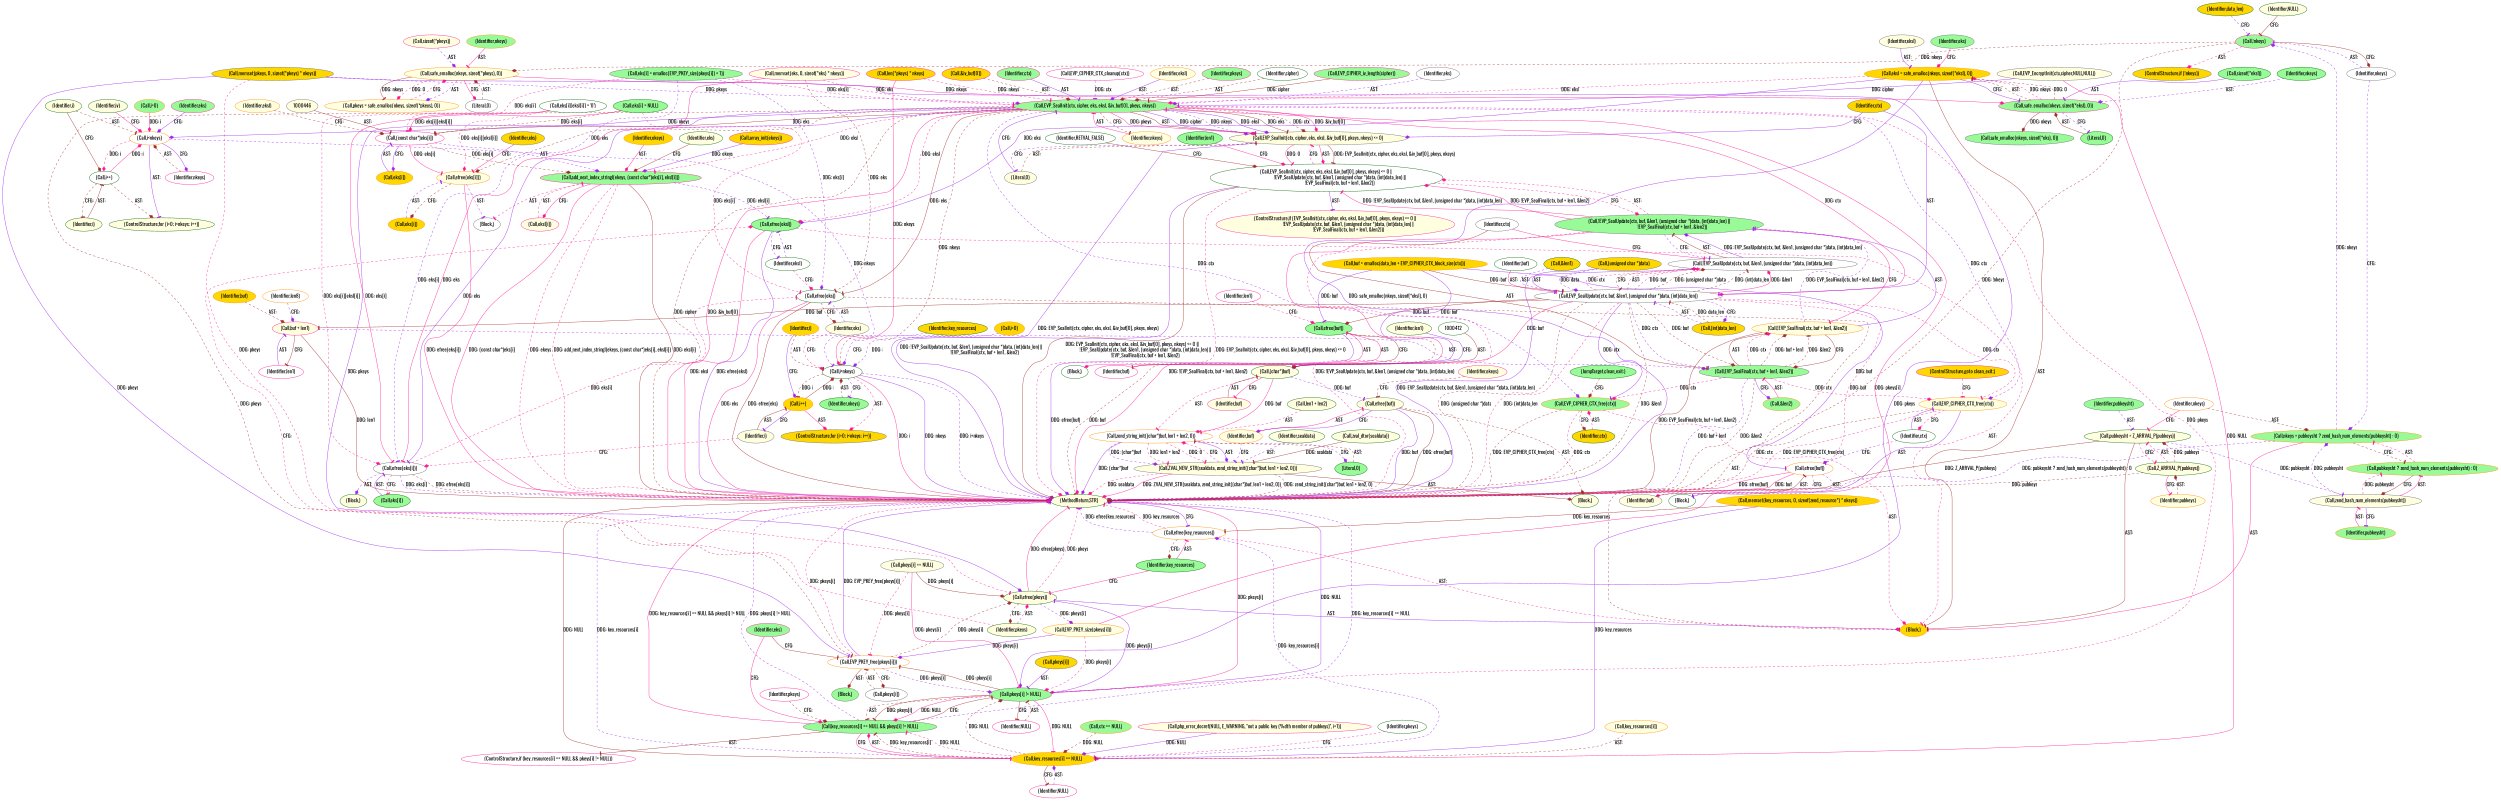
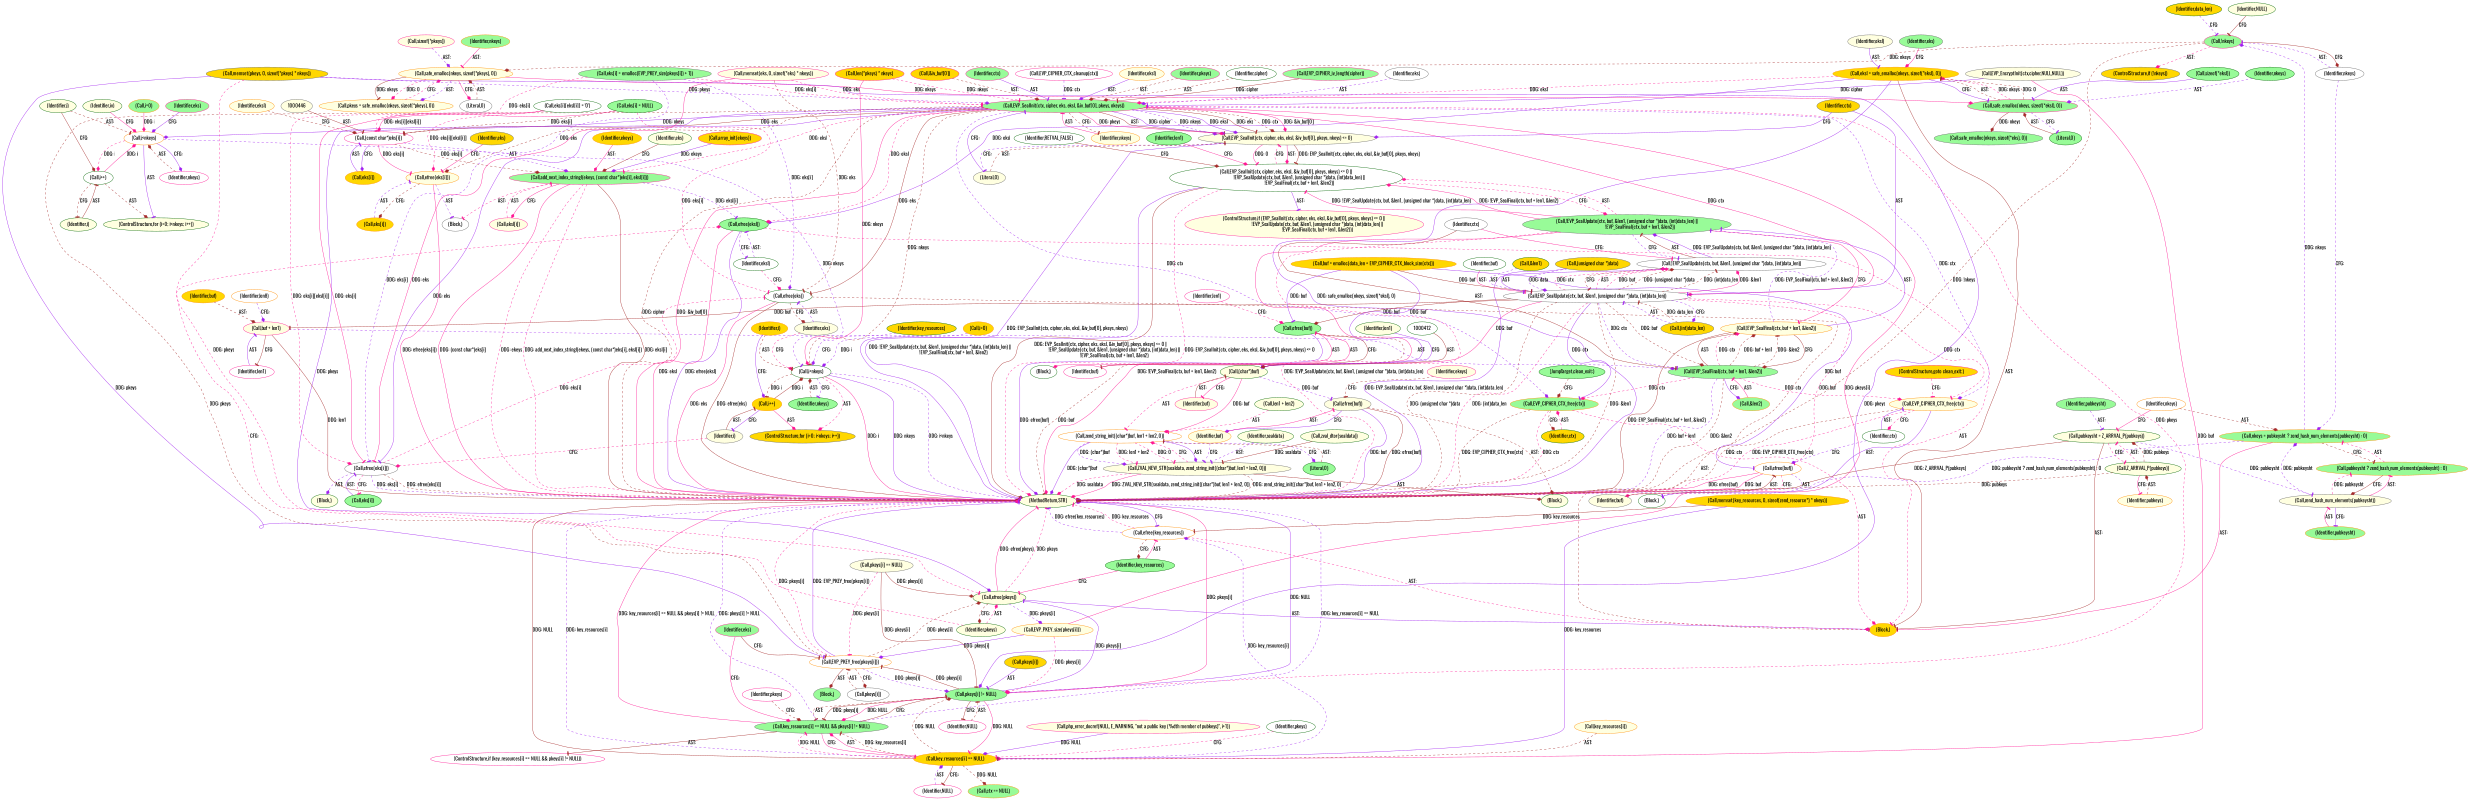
(2237, 436) -> (2206, 436)
(947, 642) -> (914, 641)
(1082, 742) -> (973, 774)
